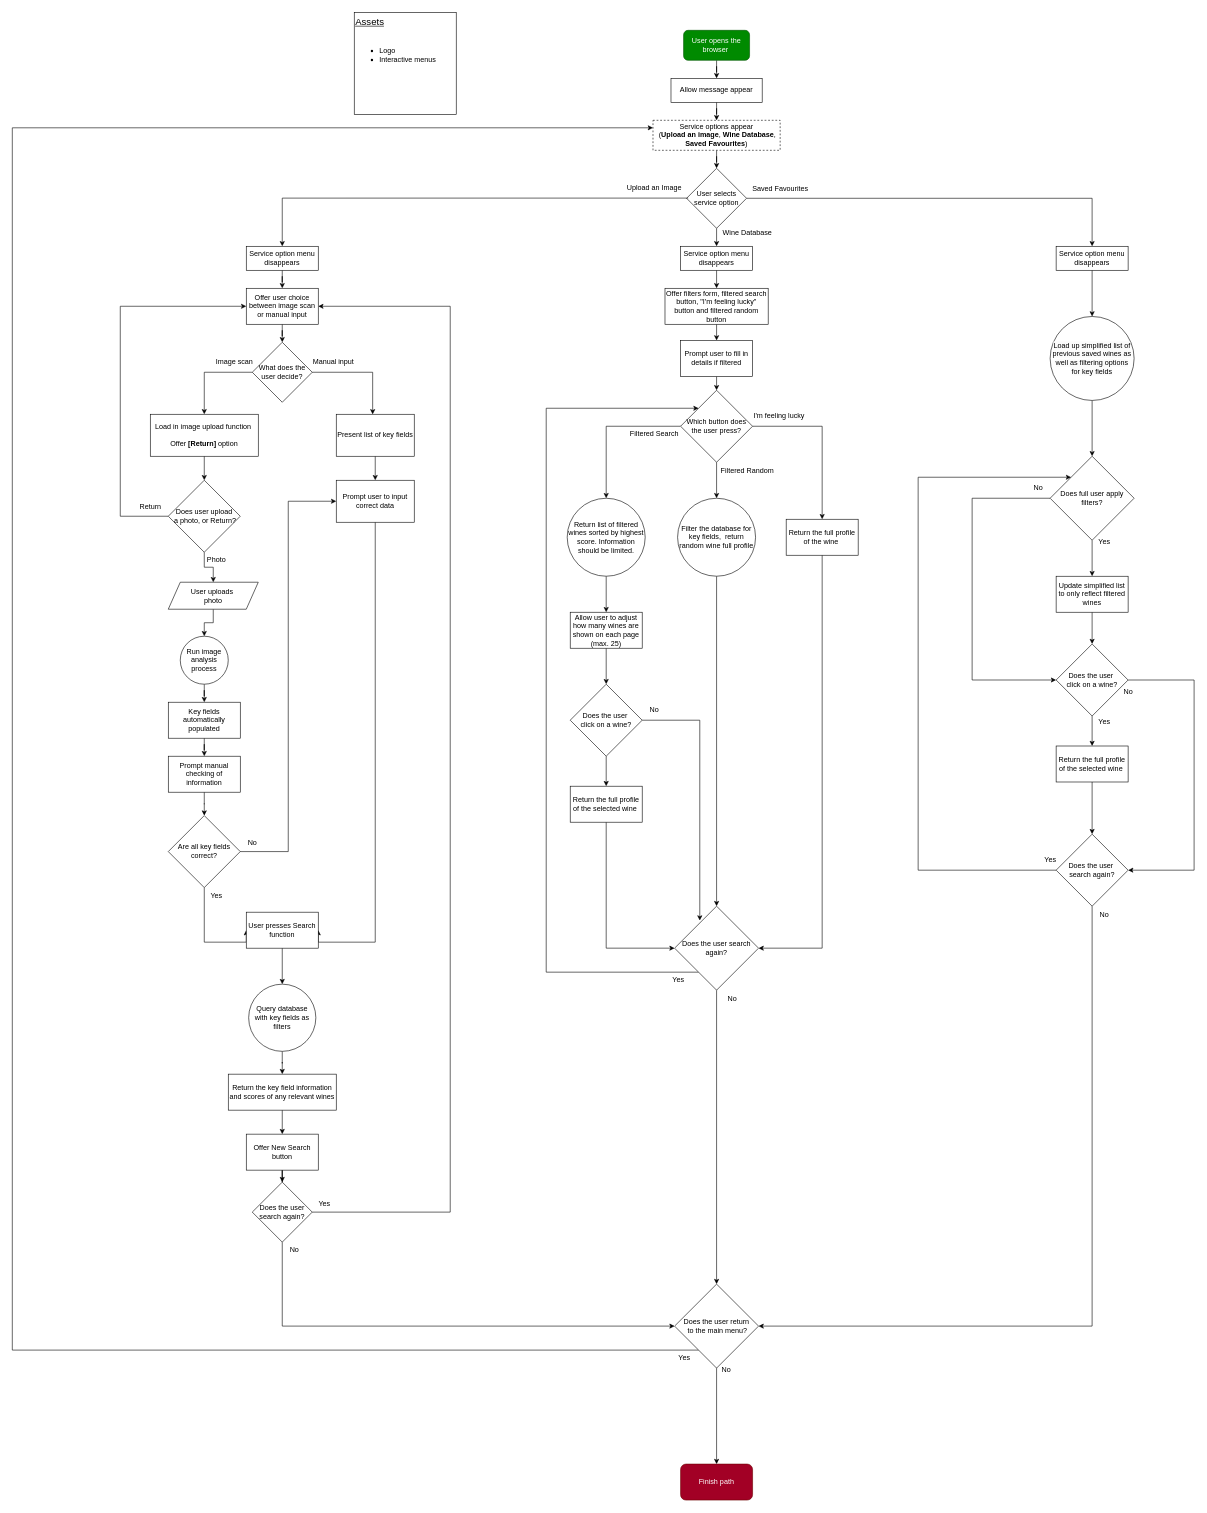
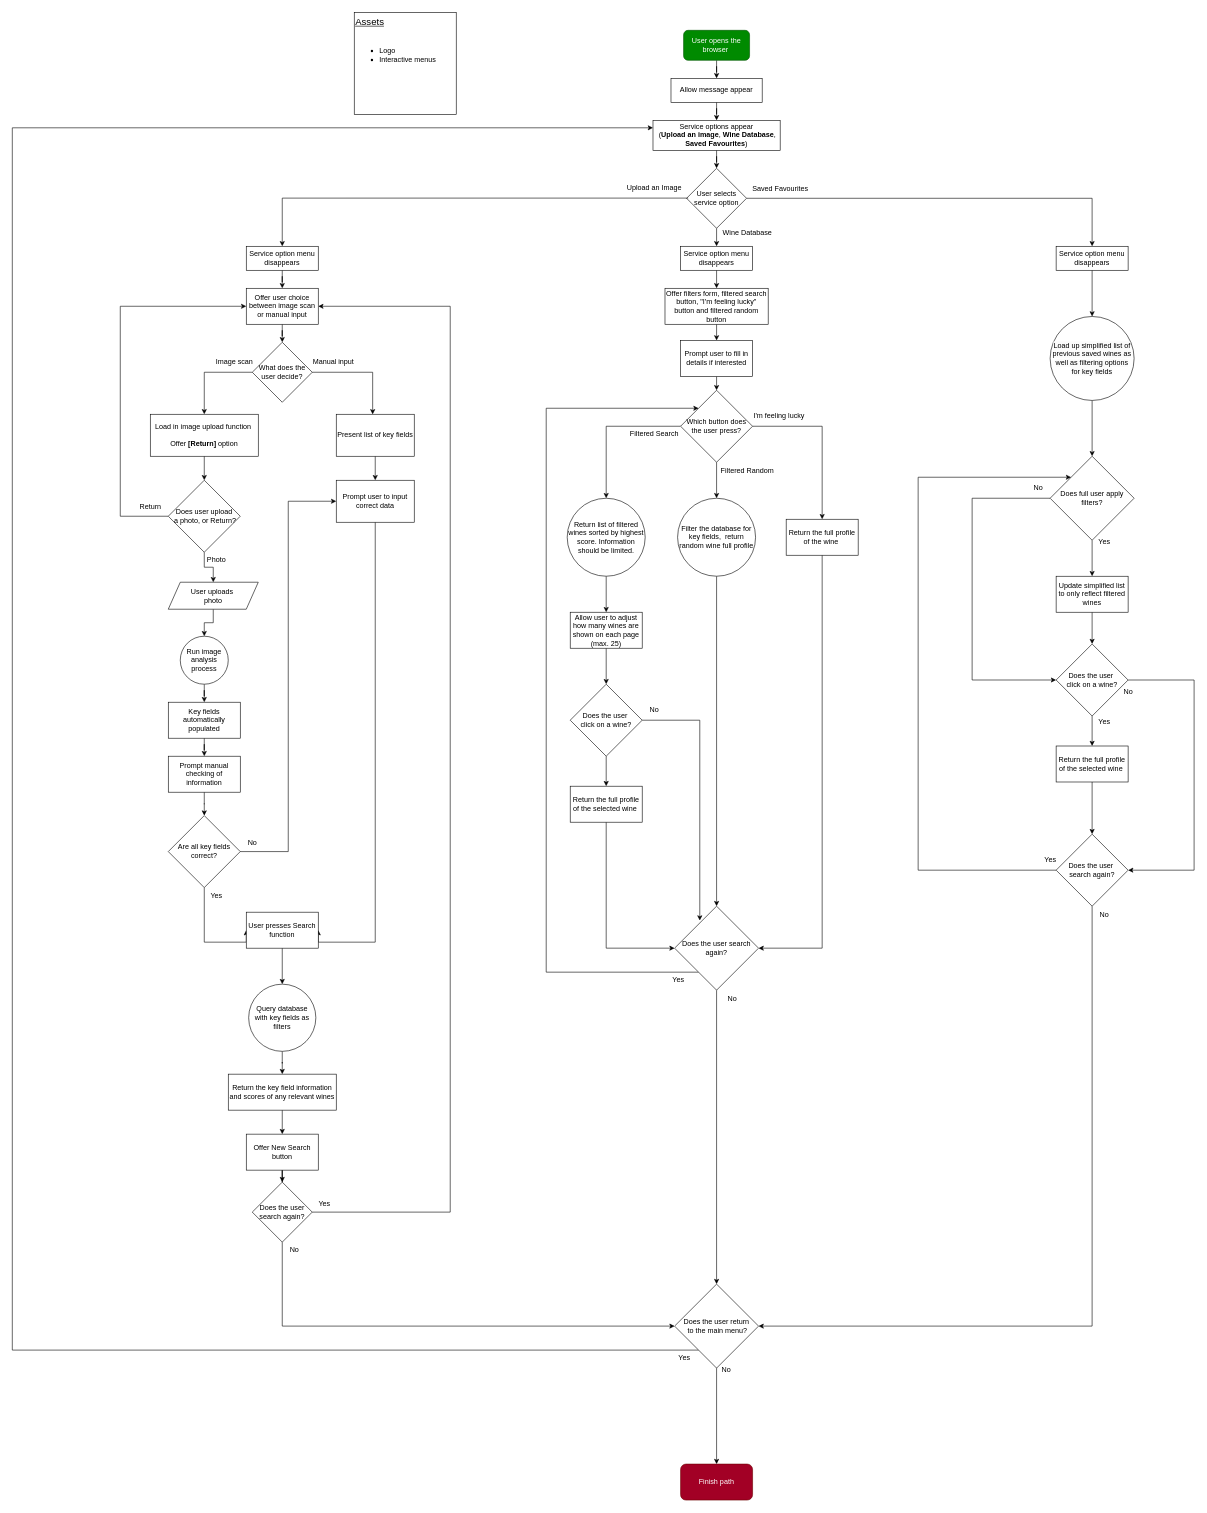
(717, 135) -> (717, 135)
(717, 359) -> (717, 359)
